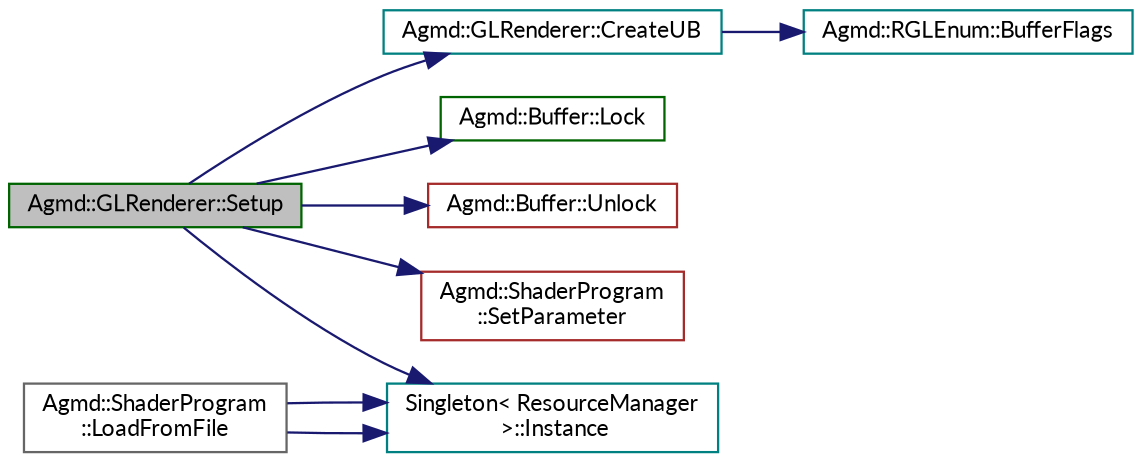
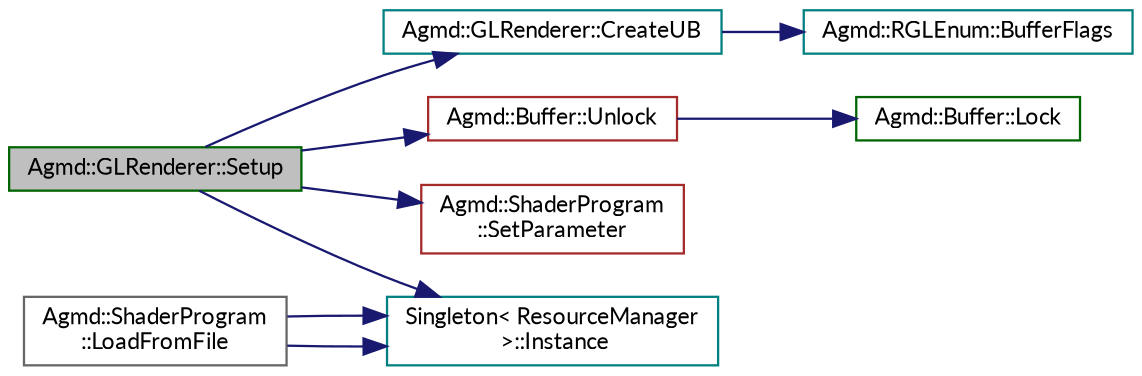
(343, 165) -> (755, 119)
